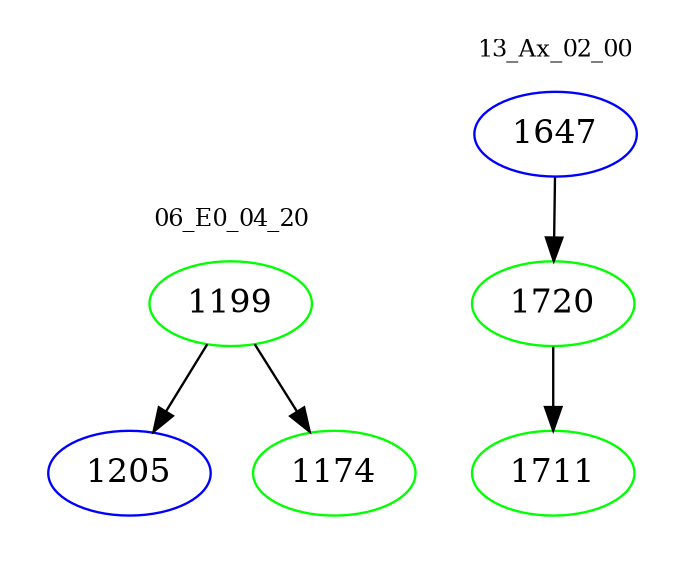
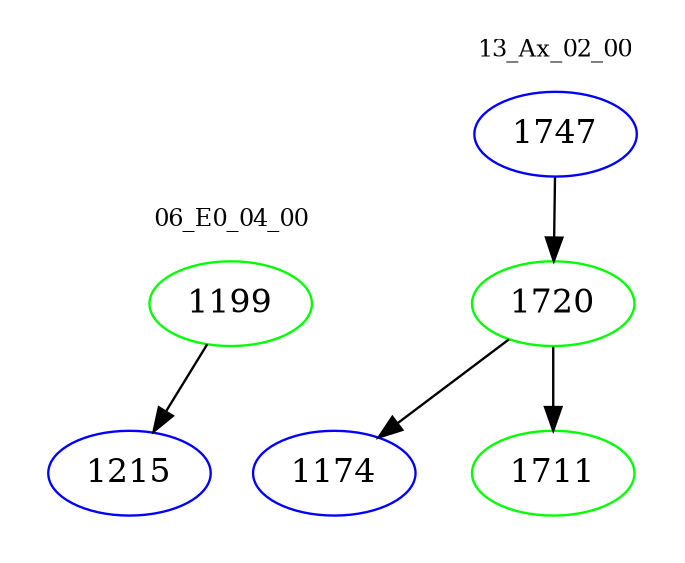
(556, 134) -> (556, 134)
(232, 220) -> (232, 220)
(276, 378) -> (470, 369)
(129, 473) -> (129, 473)
(334, 473) -> (334, 473)
